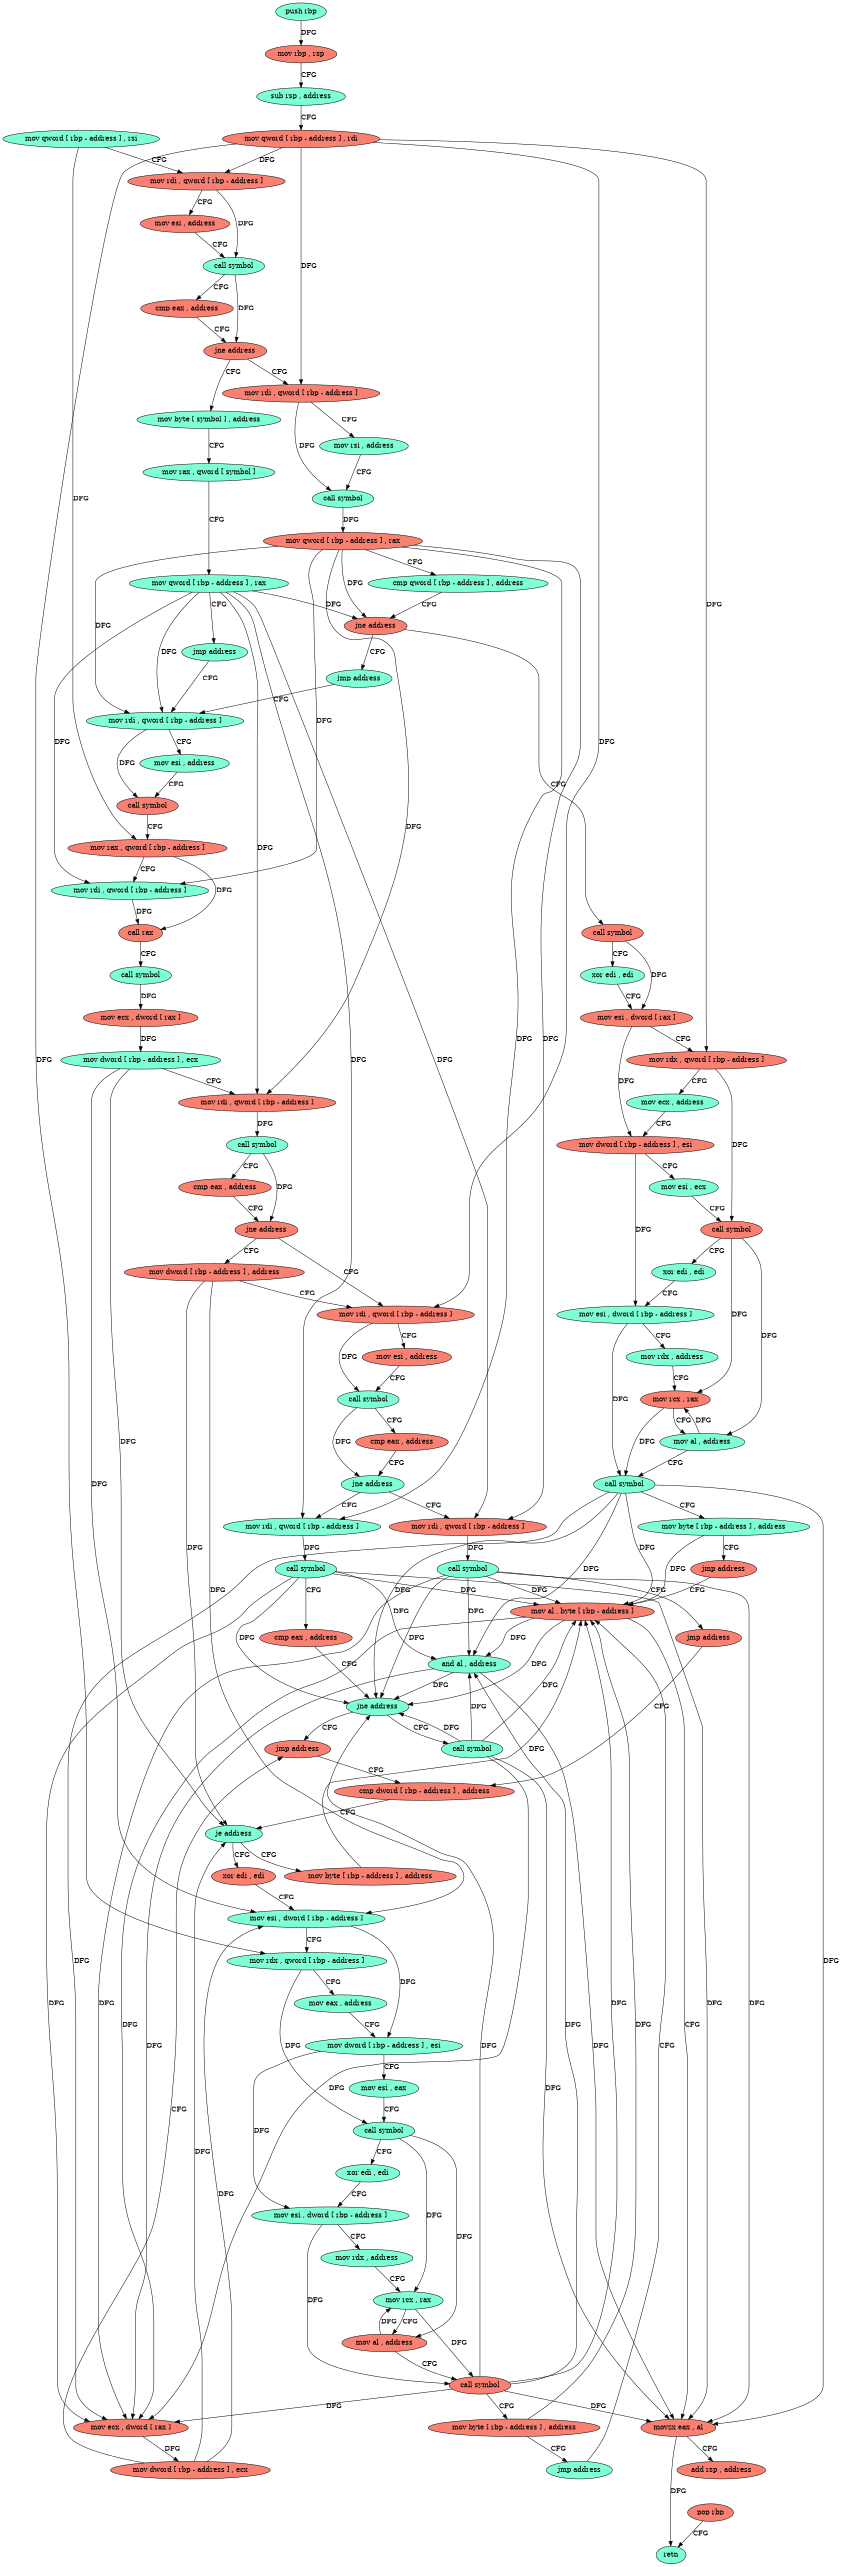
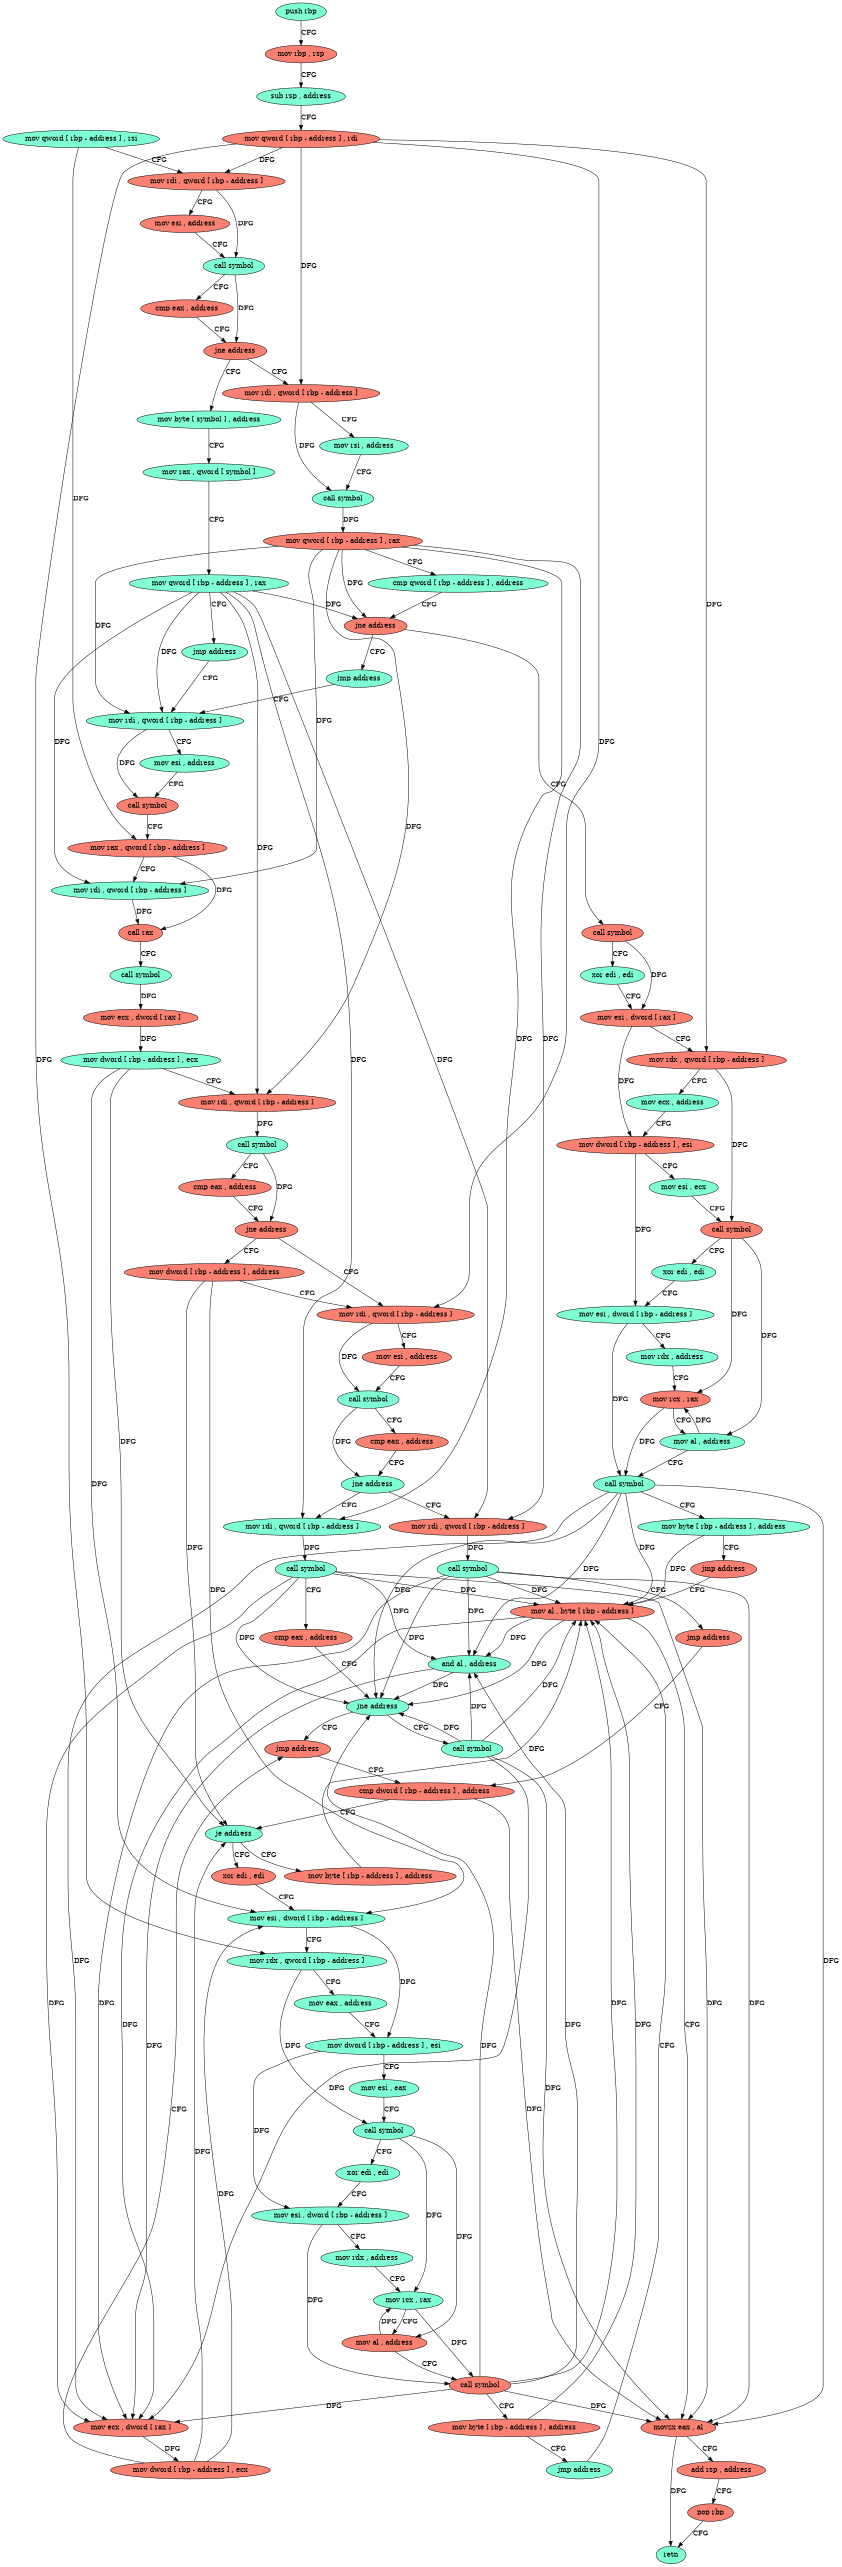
(309, 33) -> (309, 33)
(592, 2035) -> (527, 2123)
none -> (717, 2489)
